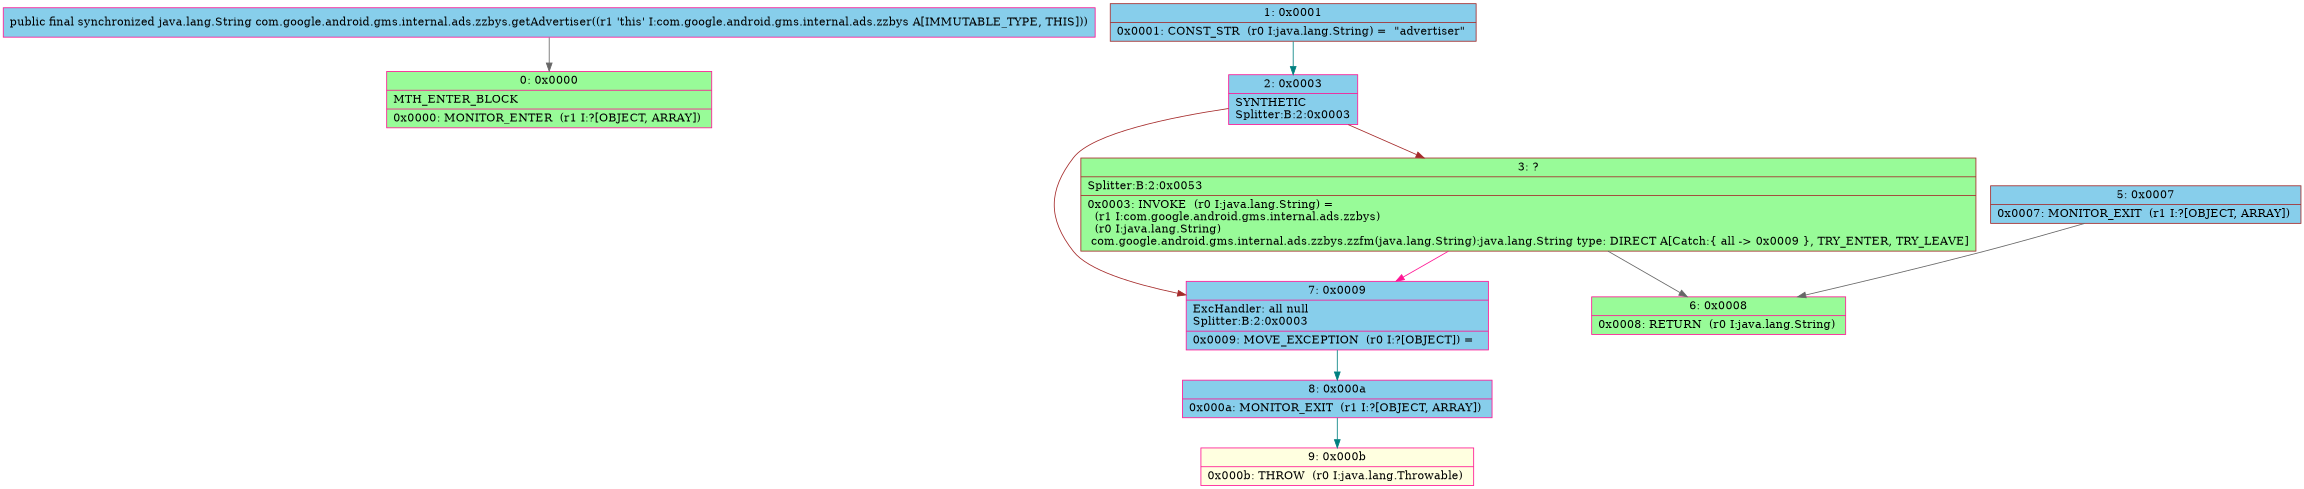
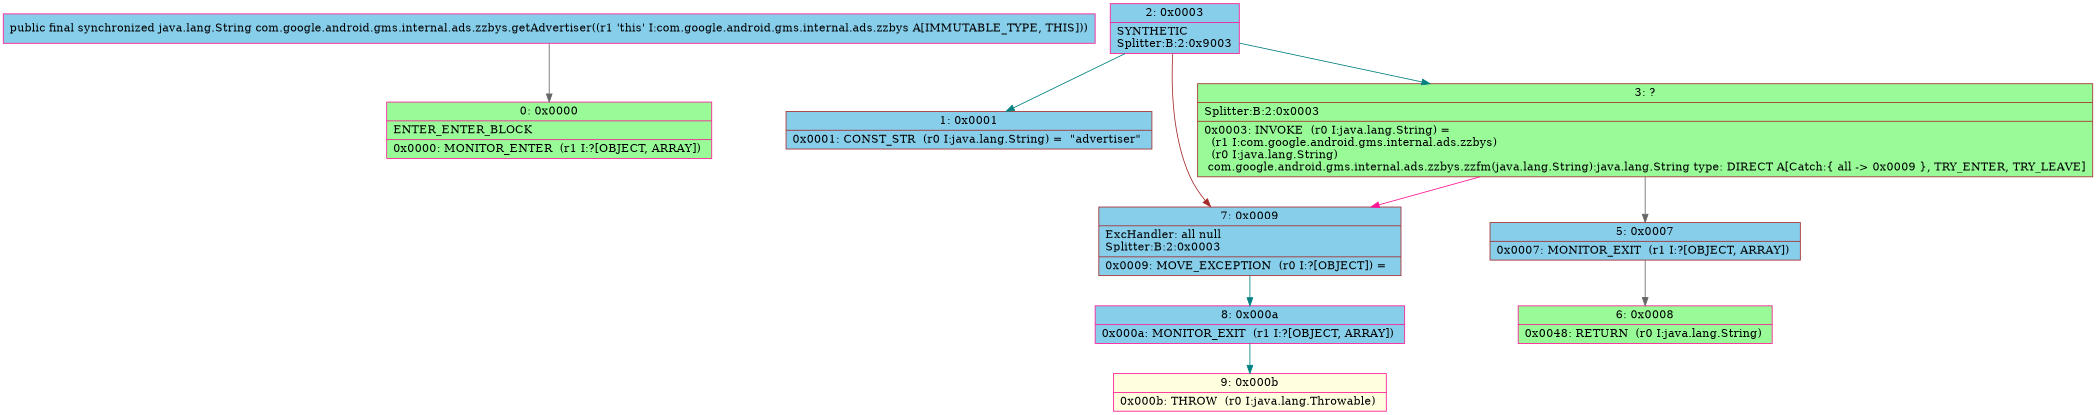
(1293, 54) -> (1069, 81)
(456, 99) -> (463, 130)
(1293, 115) -> (1175, 44)
(1382, 140) -> (1331, 63)
(1145, 186) -> (1262, 111)
(1644, 272) -> (1645, 195)
(1337, 316) -> (1250, 241)
(1719, 325) -> (1645, 334)
